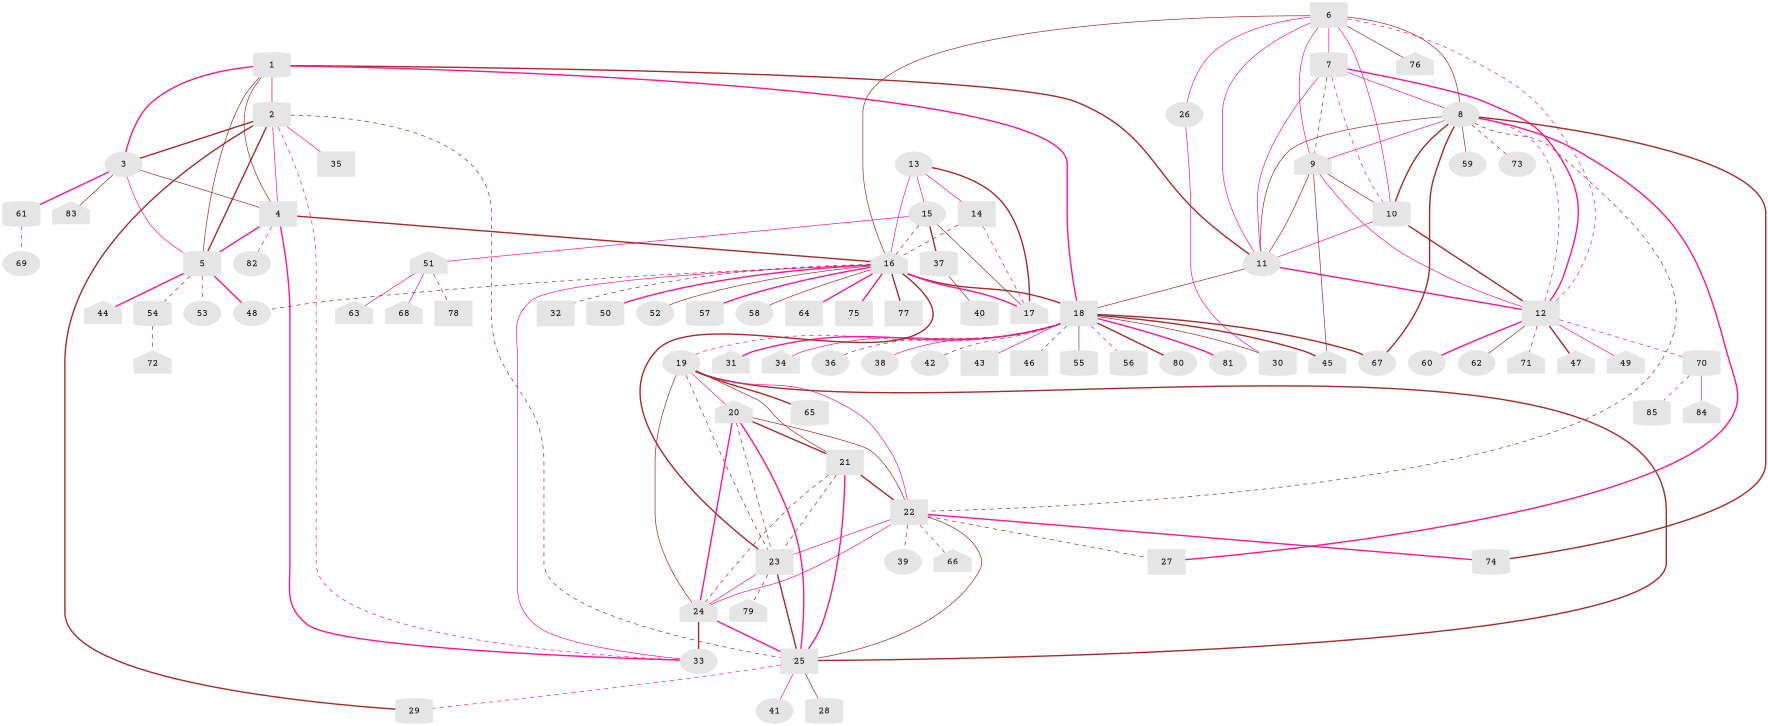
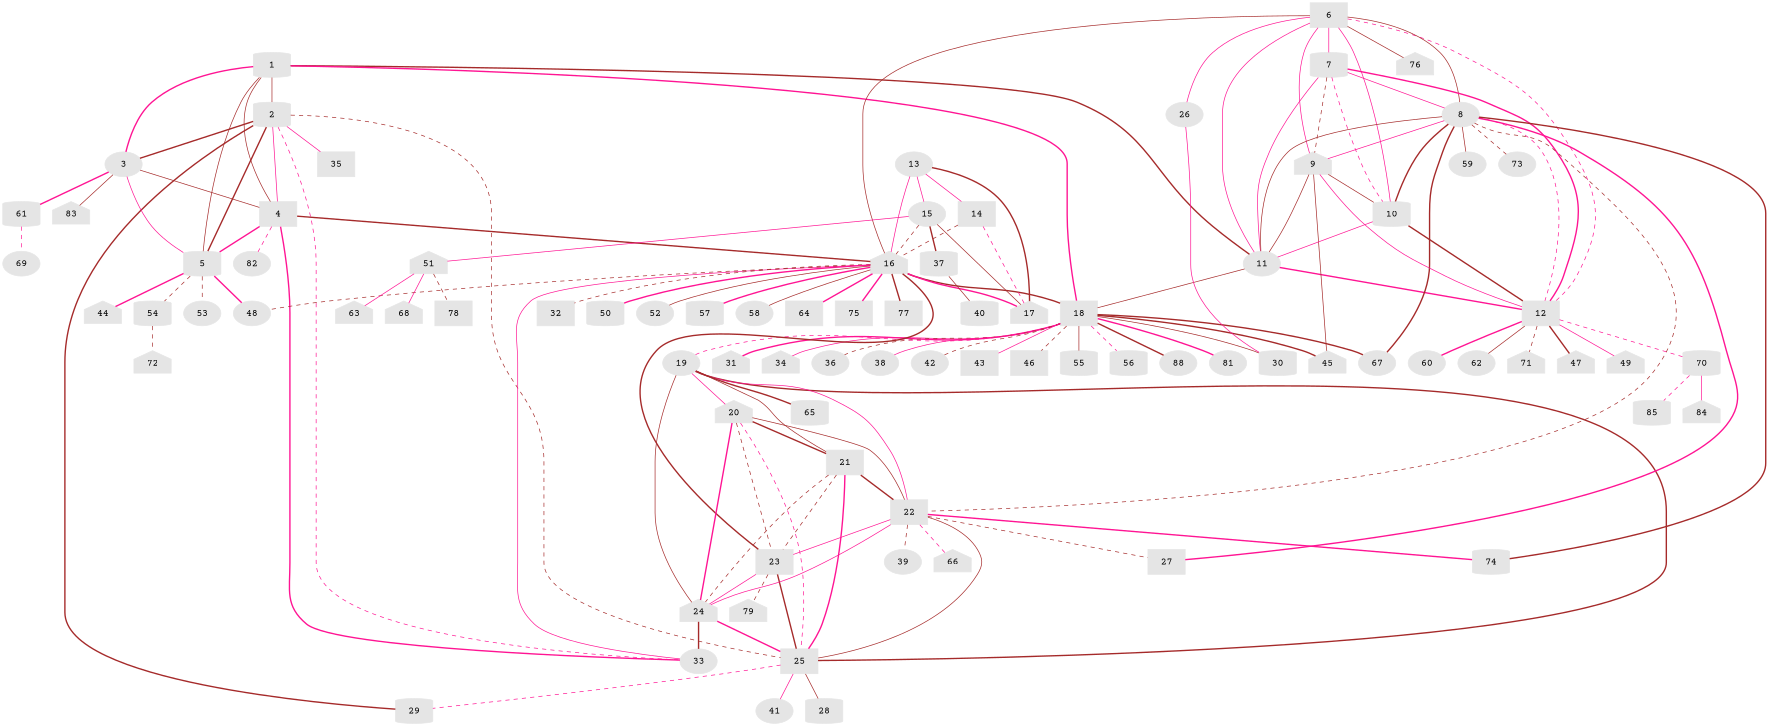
(1178, 363) -> (1178, 363)
(721, 454) -> none
(792, 524) -> (792, 524)
